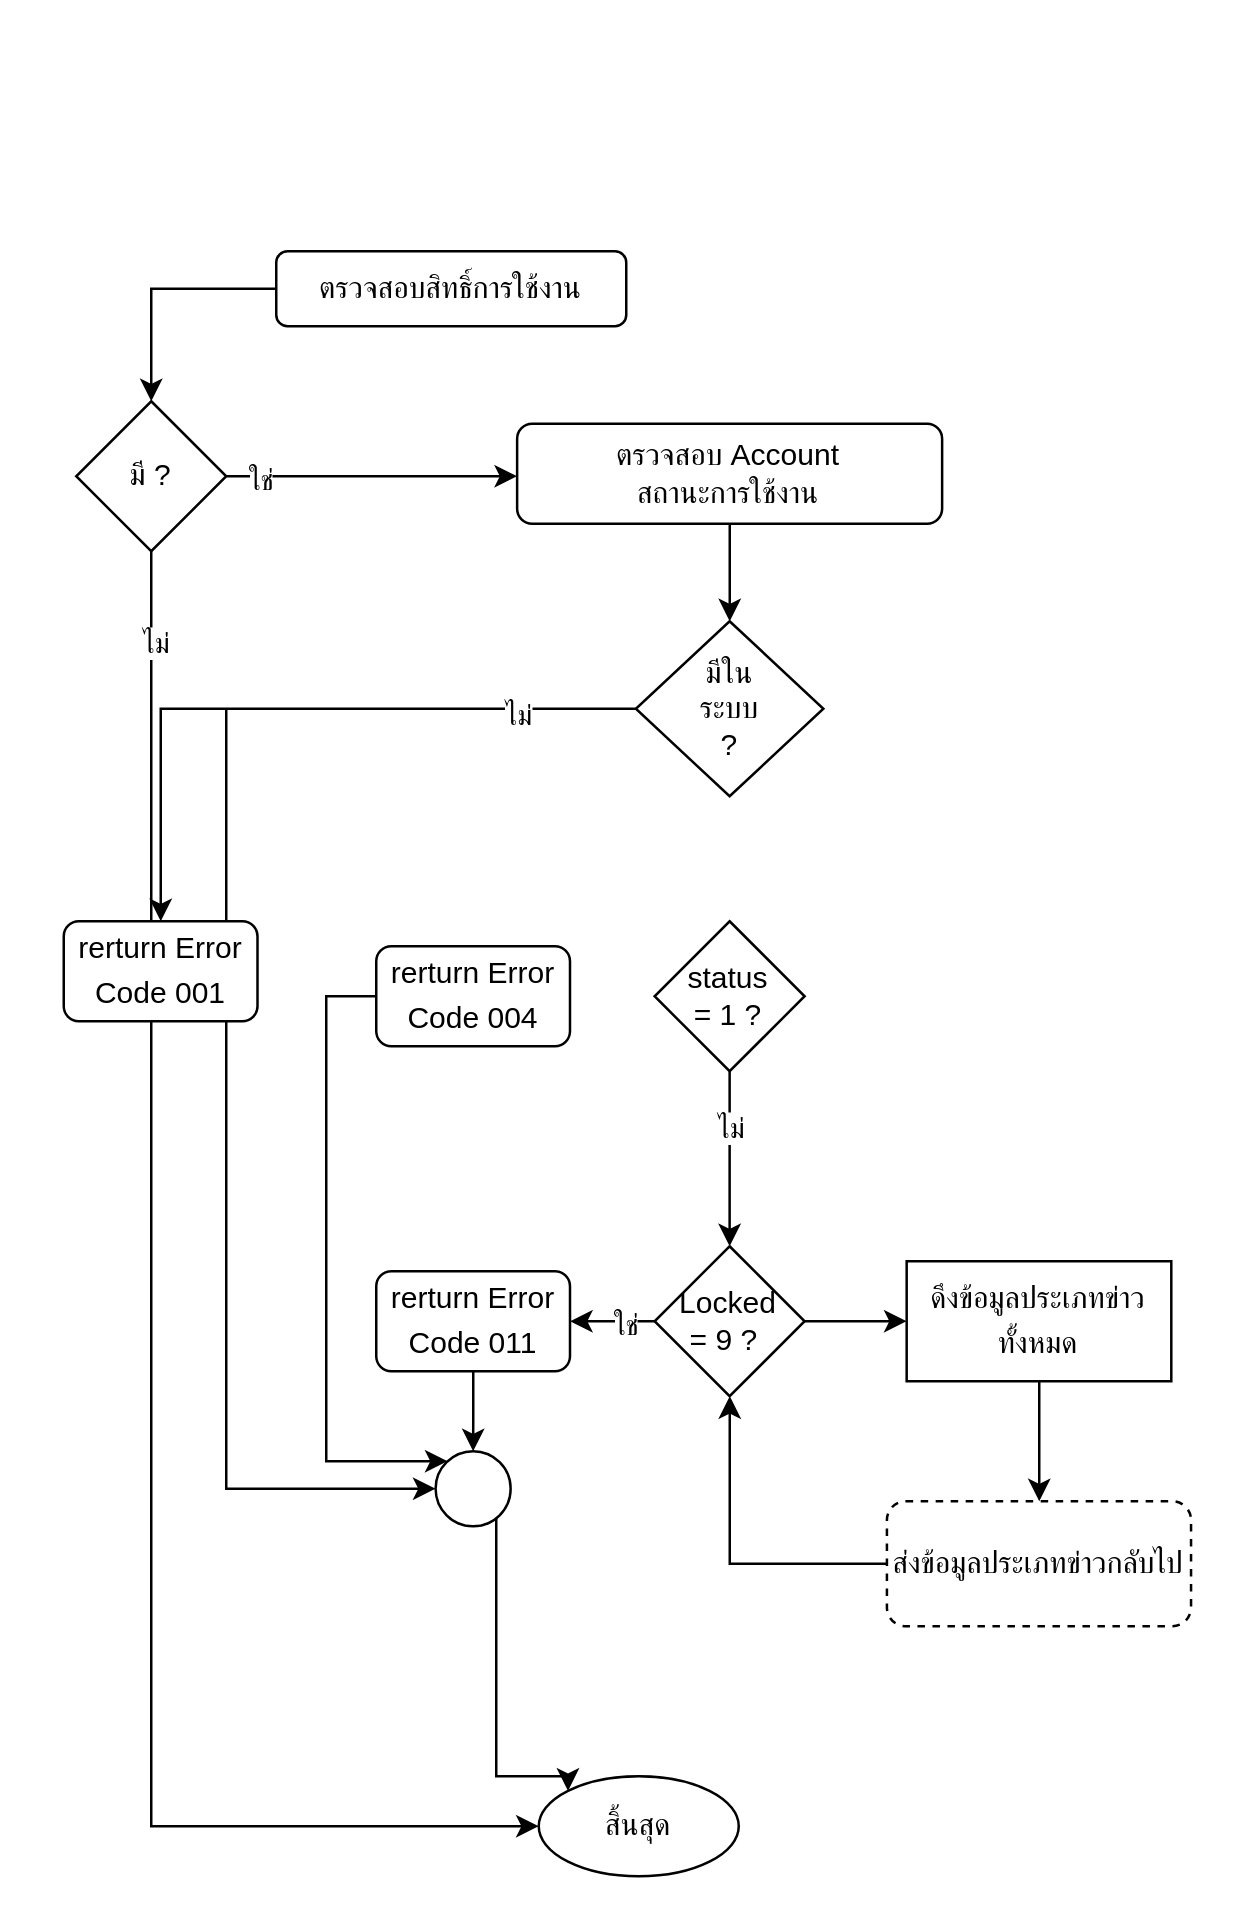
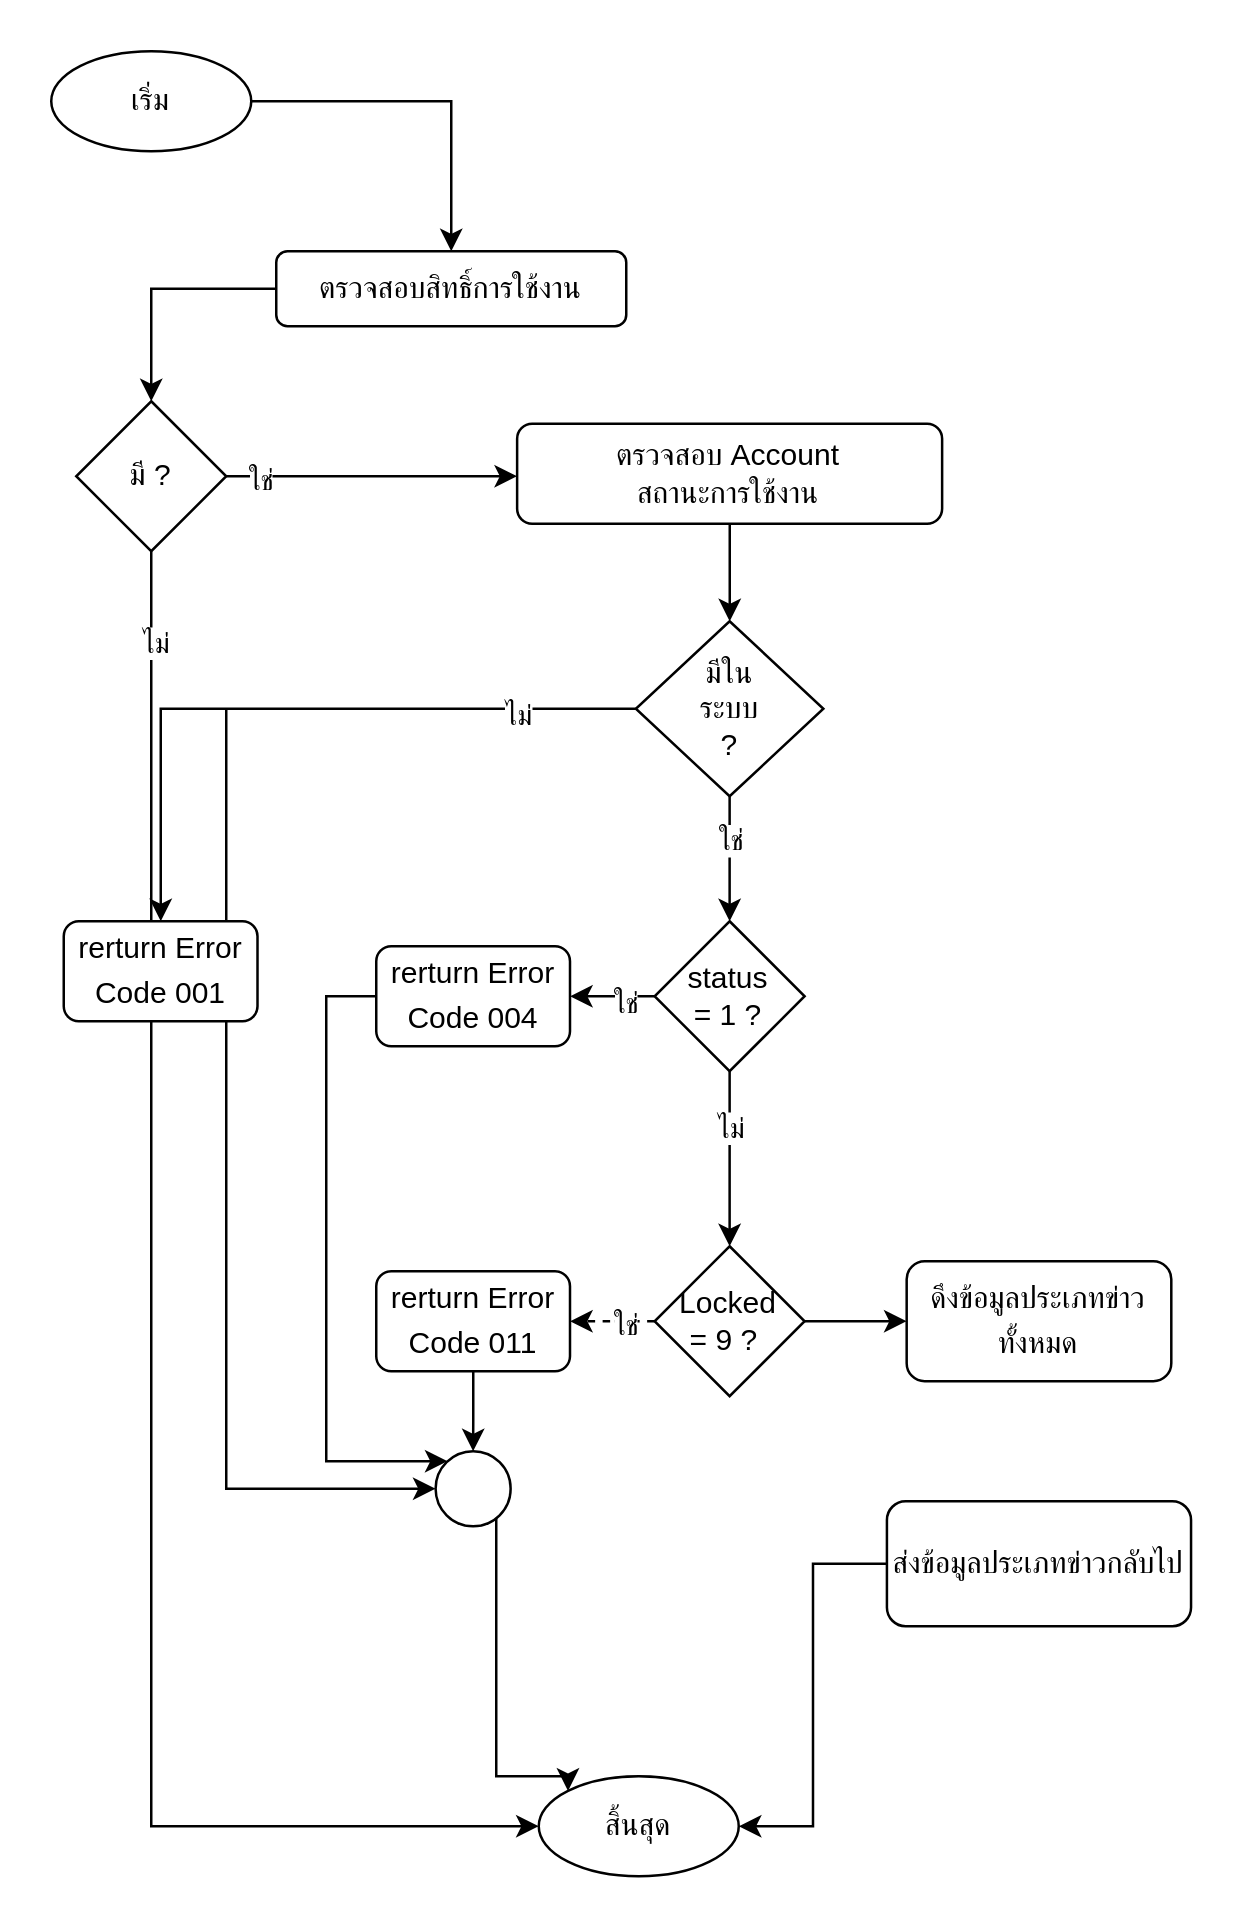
none -> (151, 101)
none -> (418, 101)
none -> (730, 869)
none -> (605, 996)
(604, 1321) -> (604, 1321)
(1039, 1321) -> (1039, 1321)
(1039, 1433) -> none
(730, 1531) -> (813, 1723)
(1039, 1564) -> (1039, 1564)
